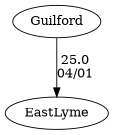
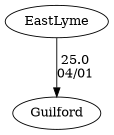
(57, 63) -> (57, 63)
